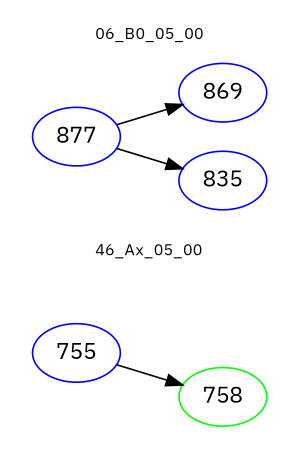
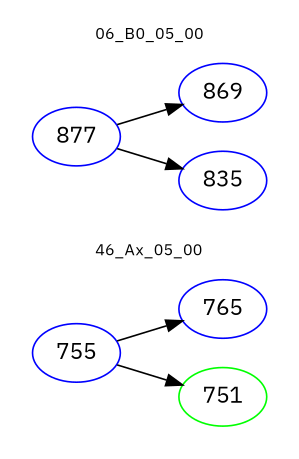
none -> (223, 309)
(223, 397) -> (223, 397)
